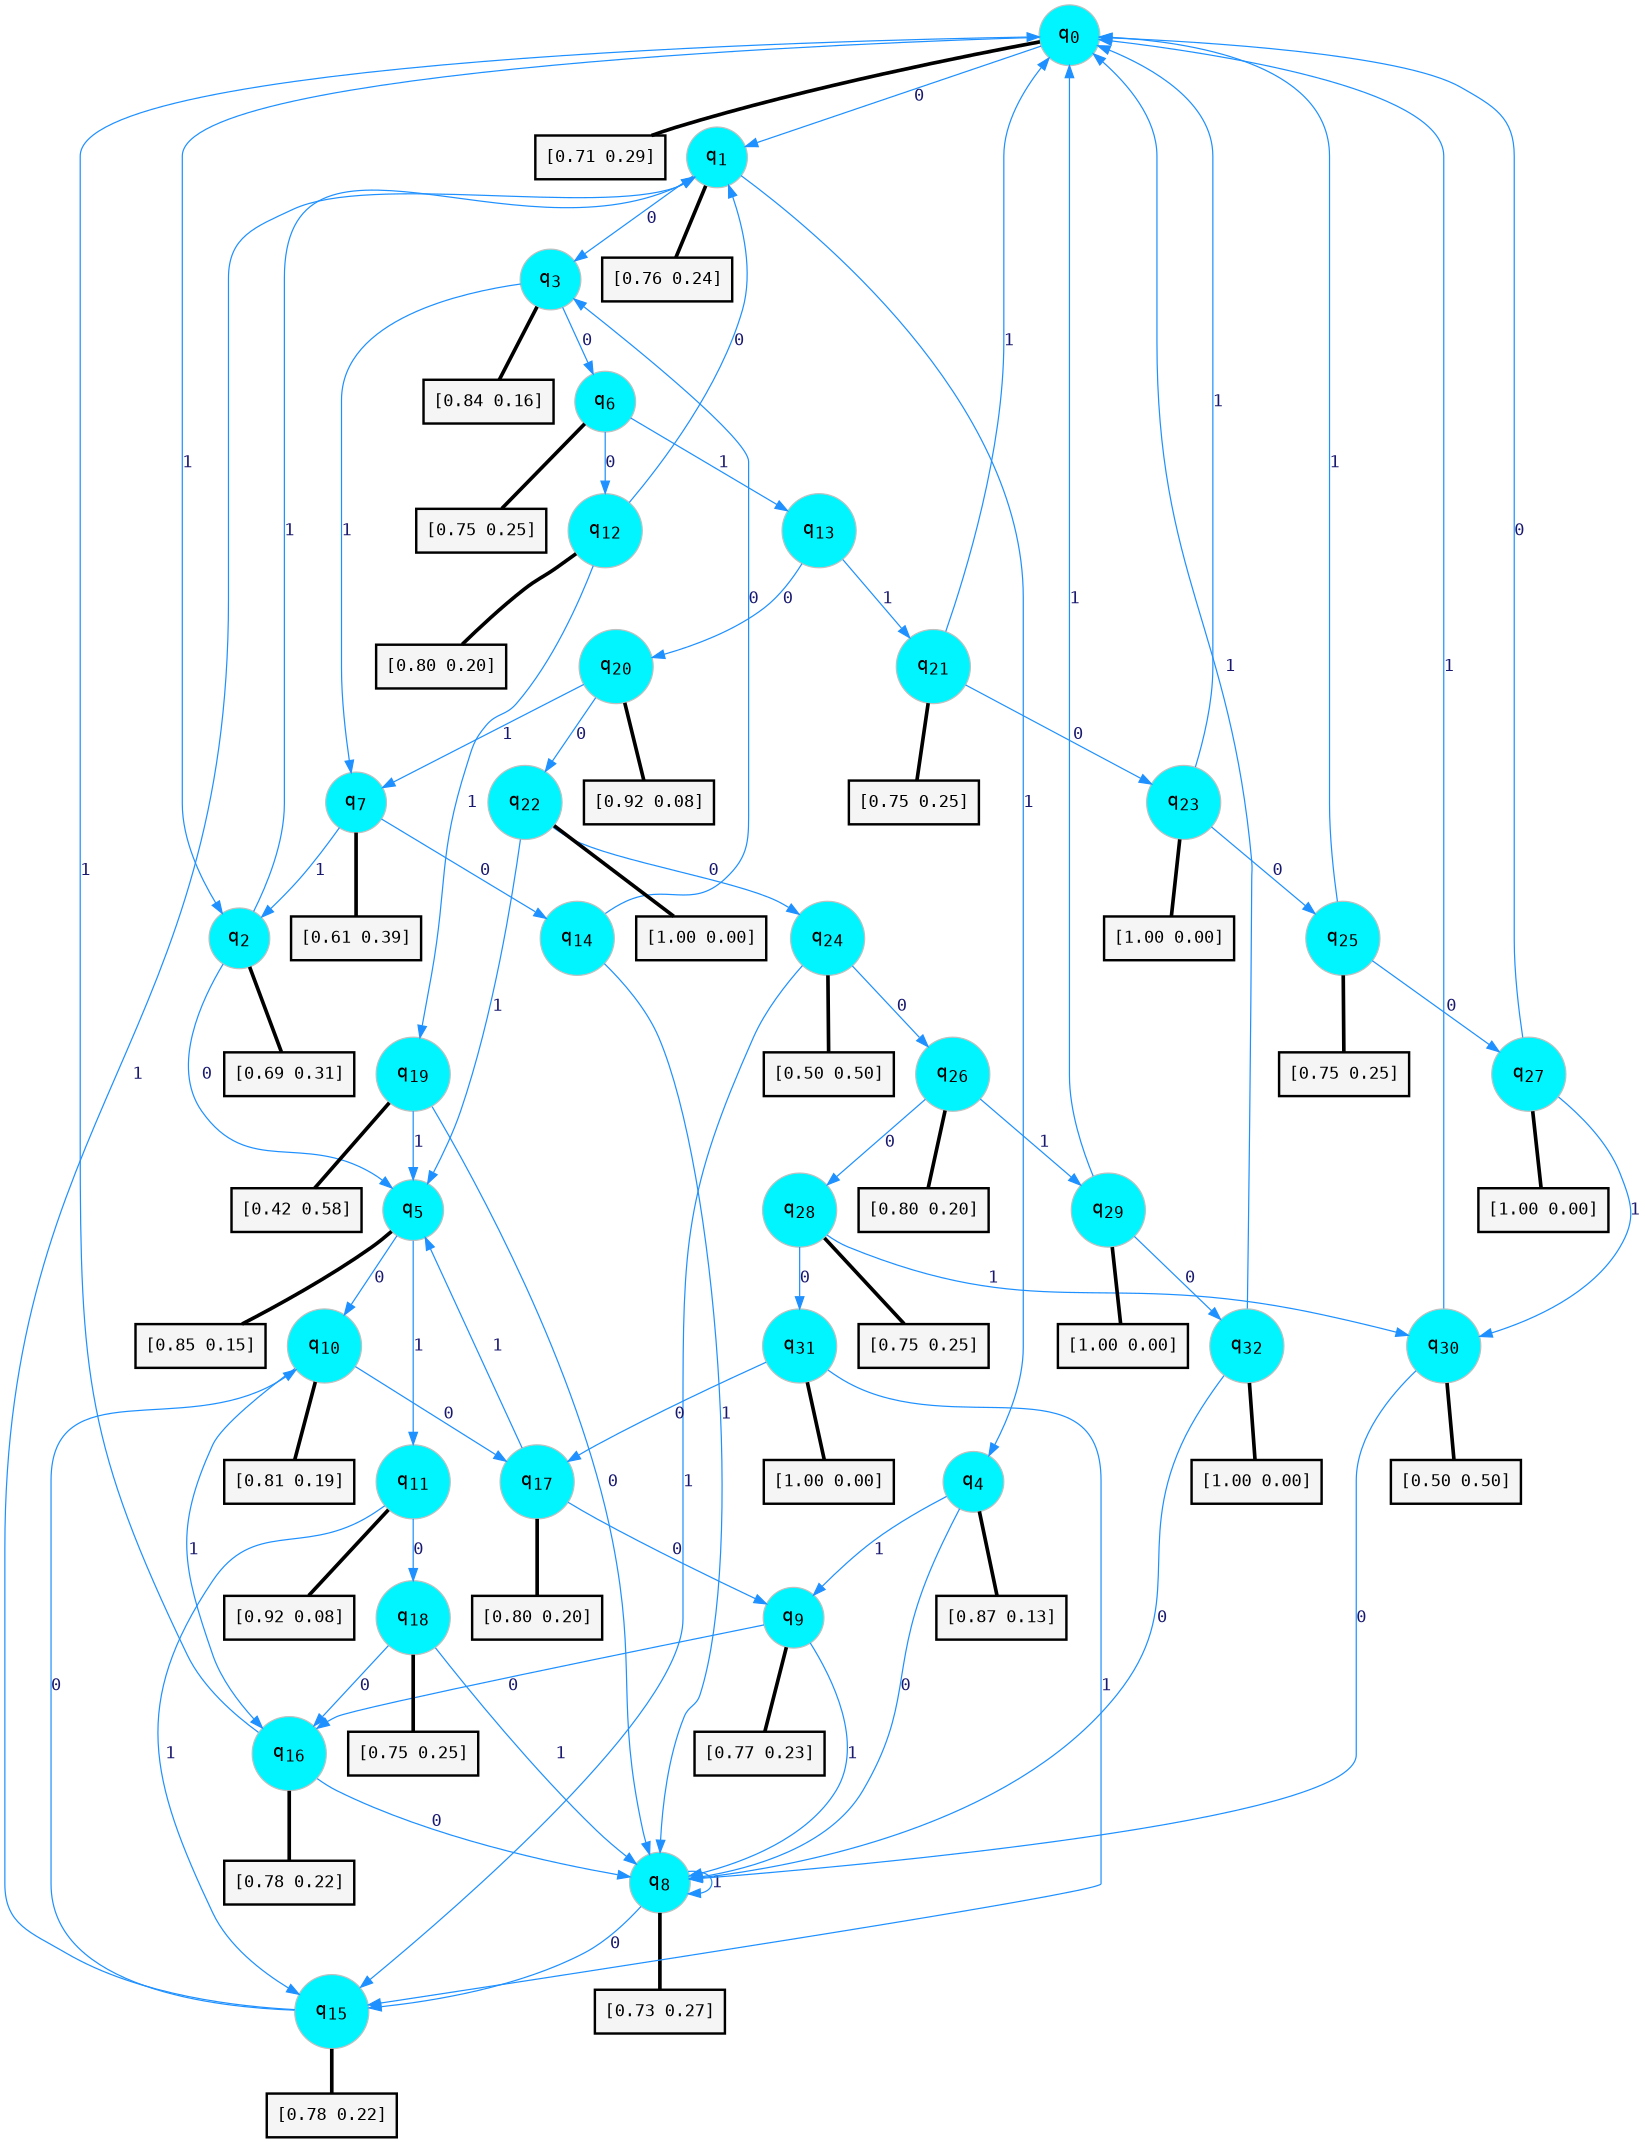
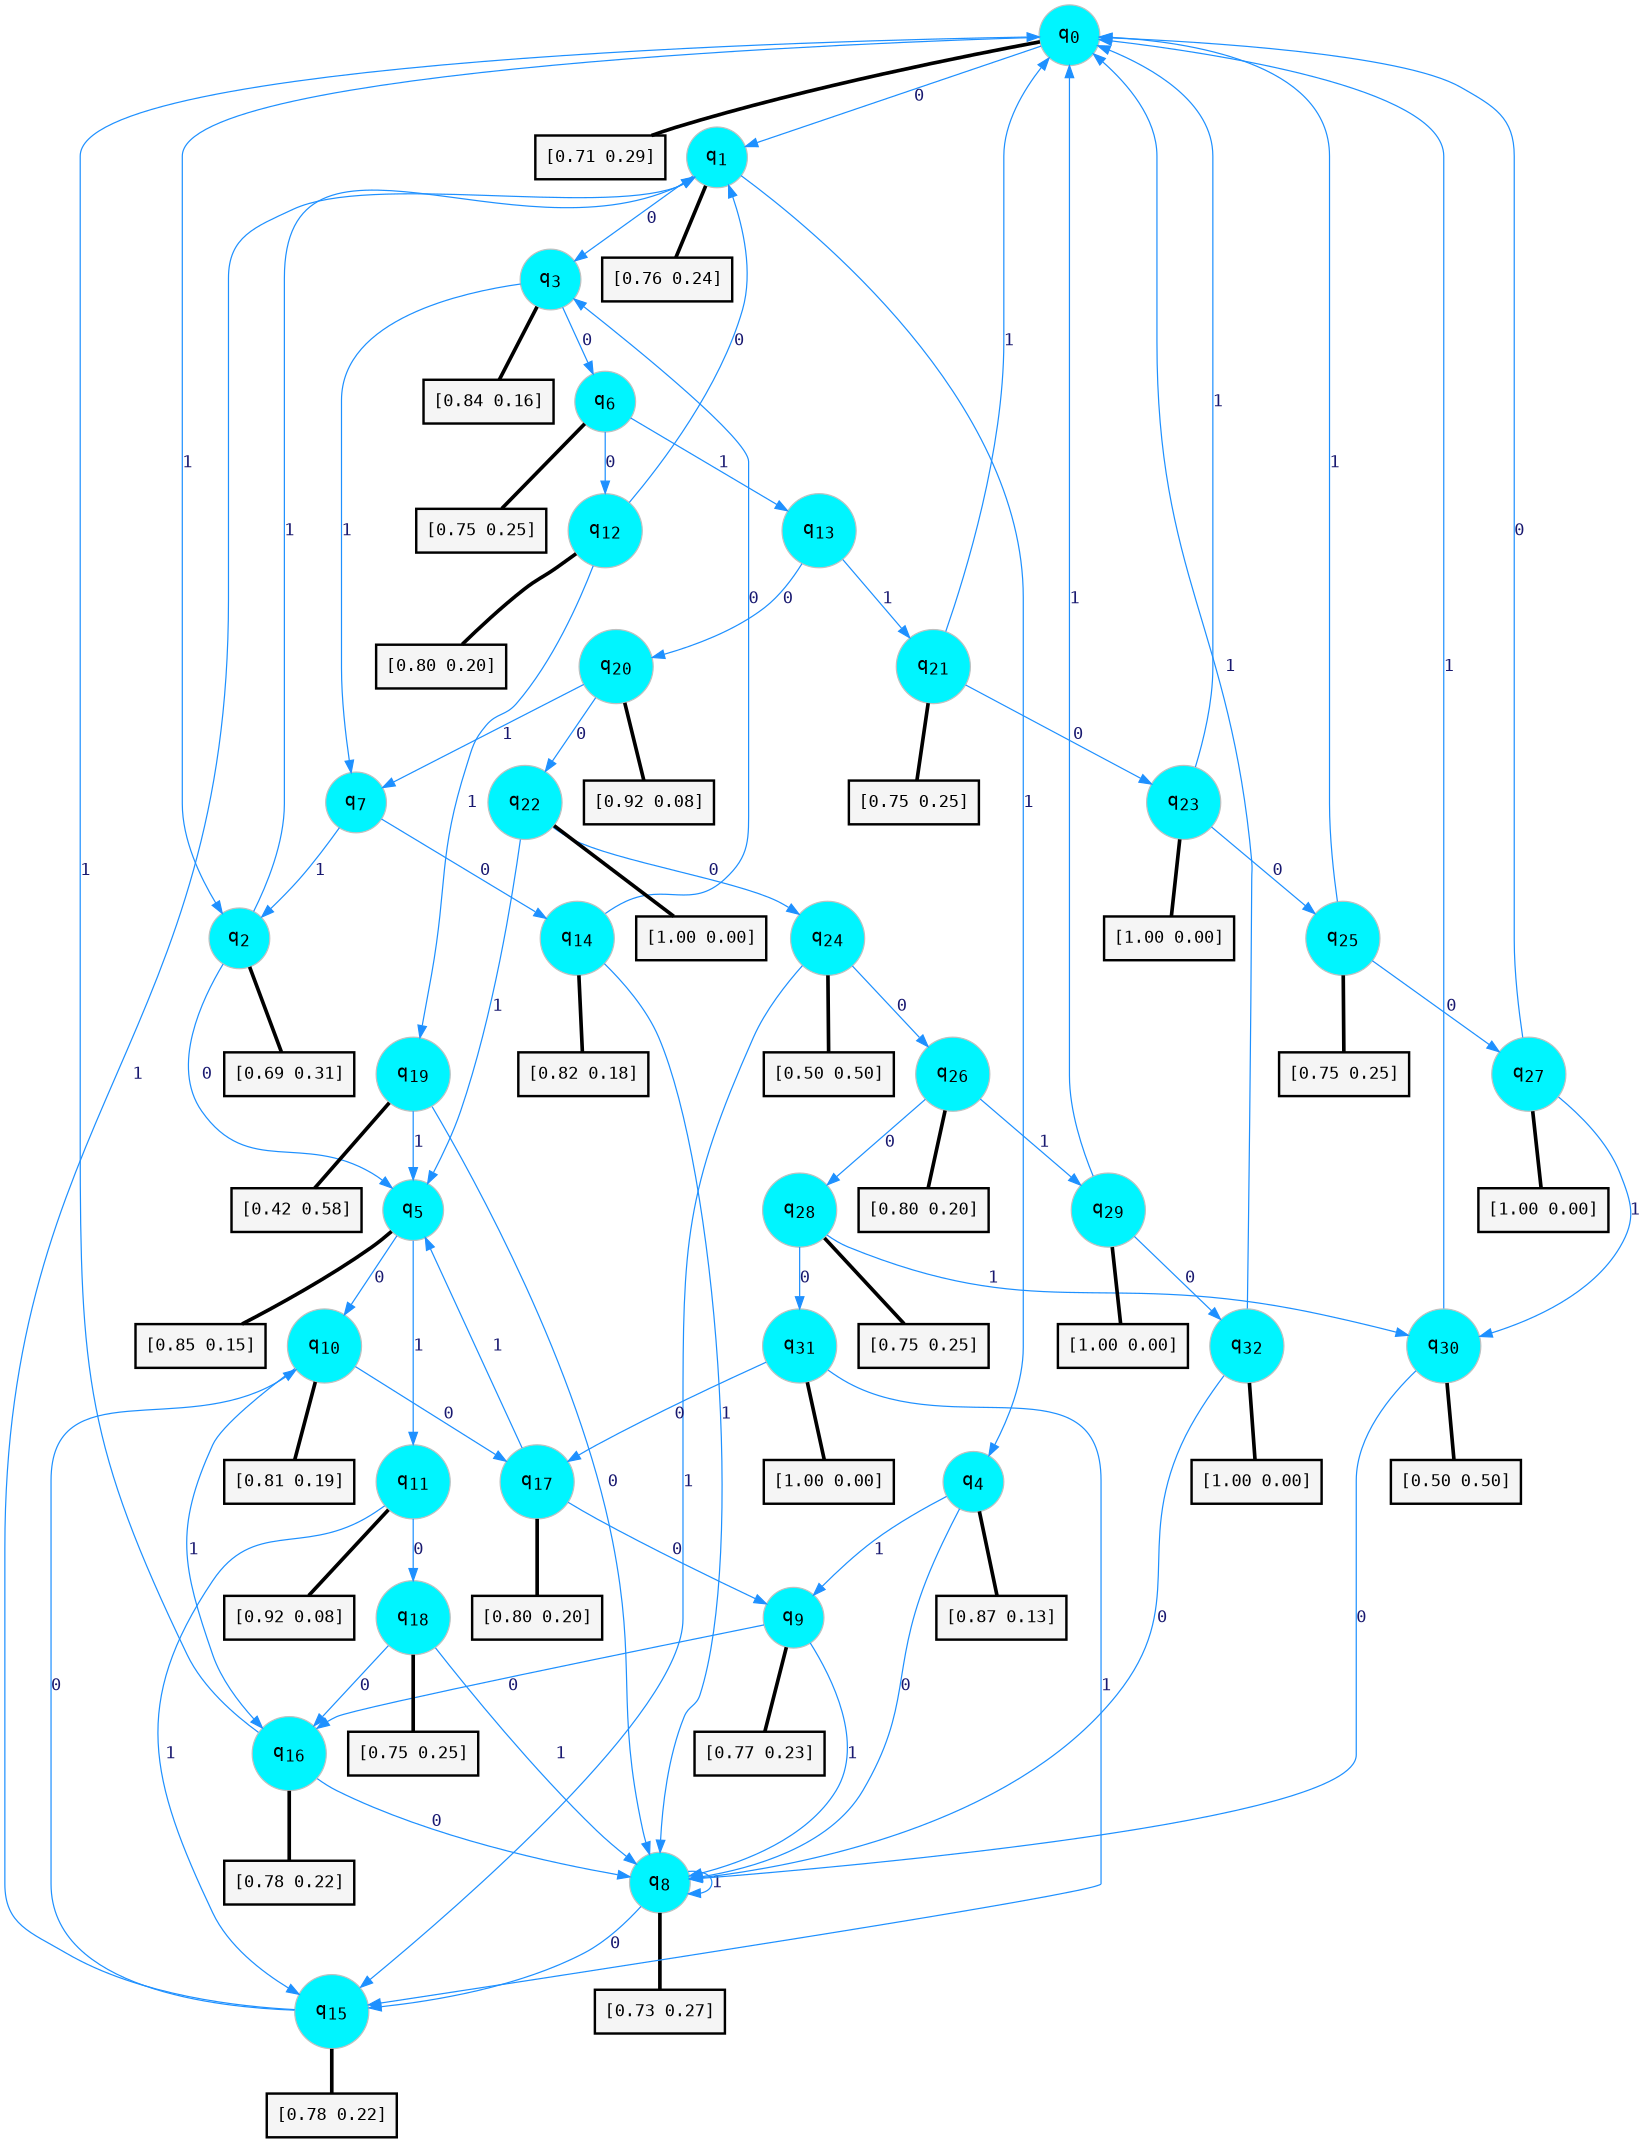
(356, 938) -> none
none -> (583, 1074)
